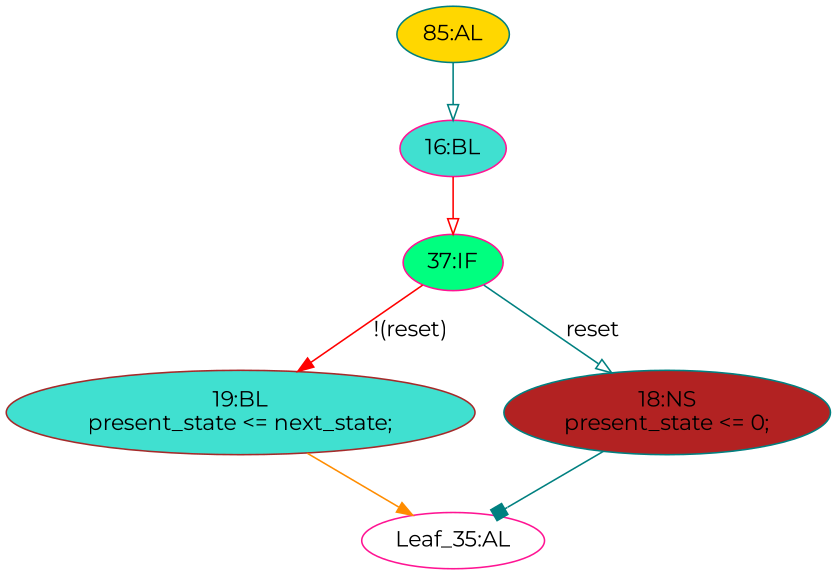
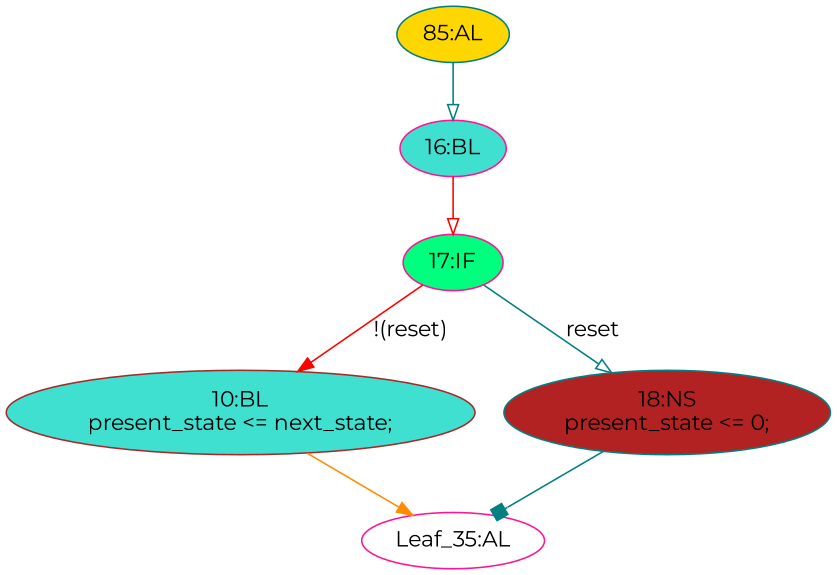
(453, 262) -> (453, 262)
(241, 412) -> (241, 412)
